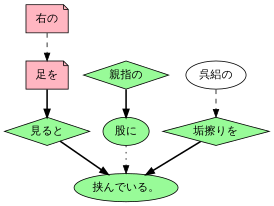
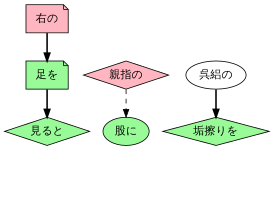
(47, 43) -> (47, 43)
(47, 75) -> (47, 75)
(126, 75) -> (126, 75)
(126, 99) -> (126, 99)
(216, 99) -> (216, 99)
(126, 188) -> none
